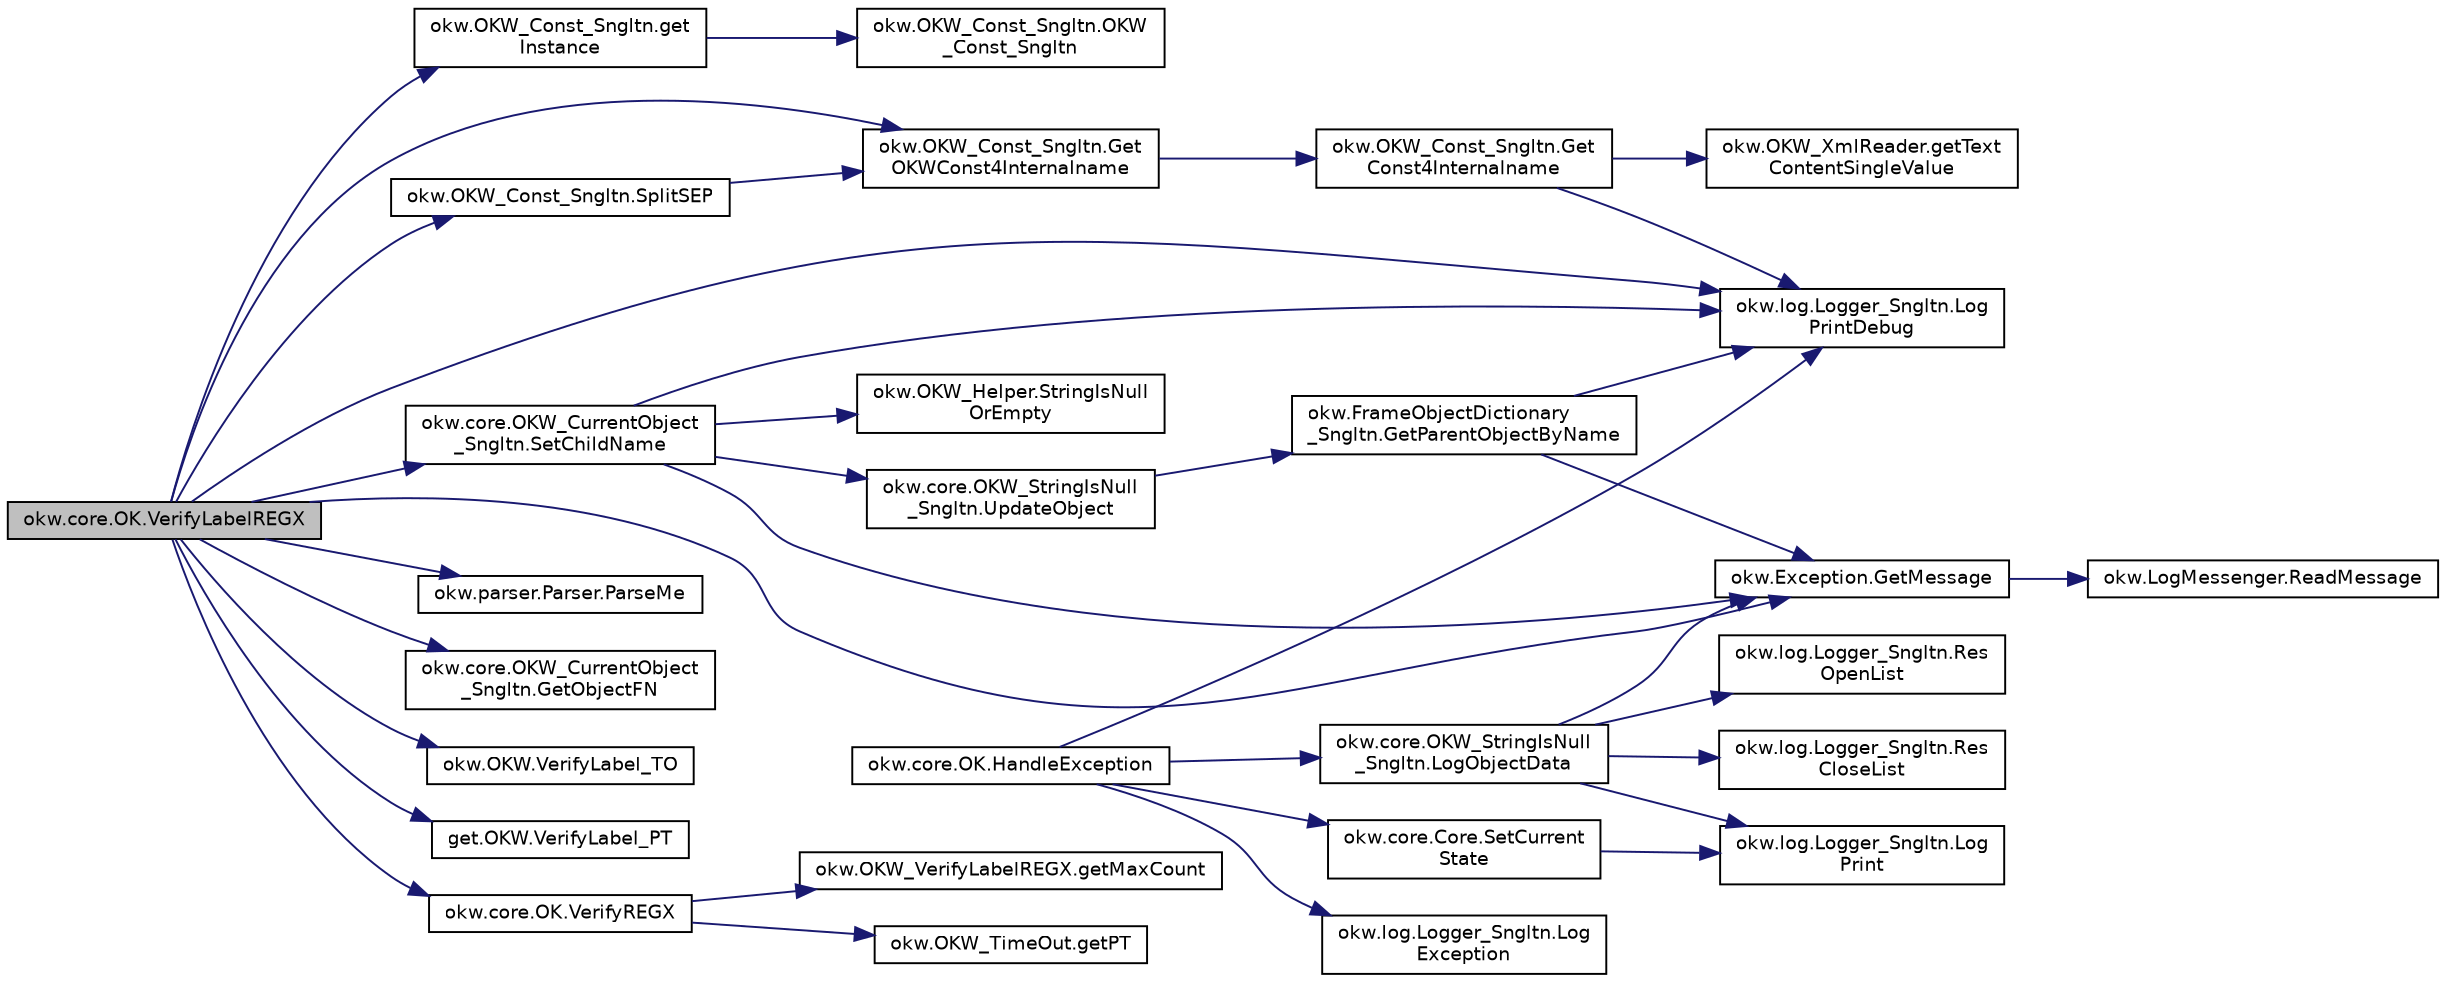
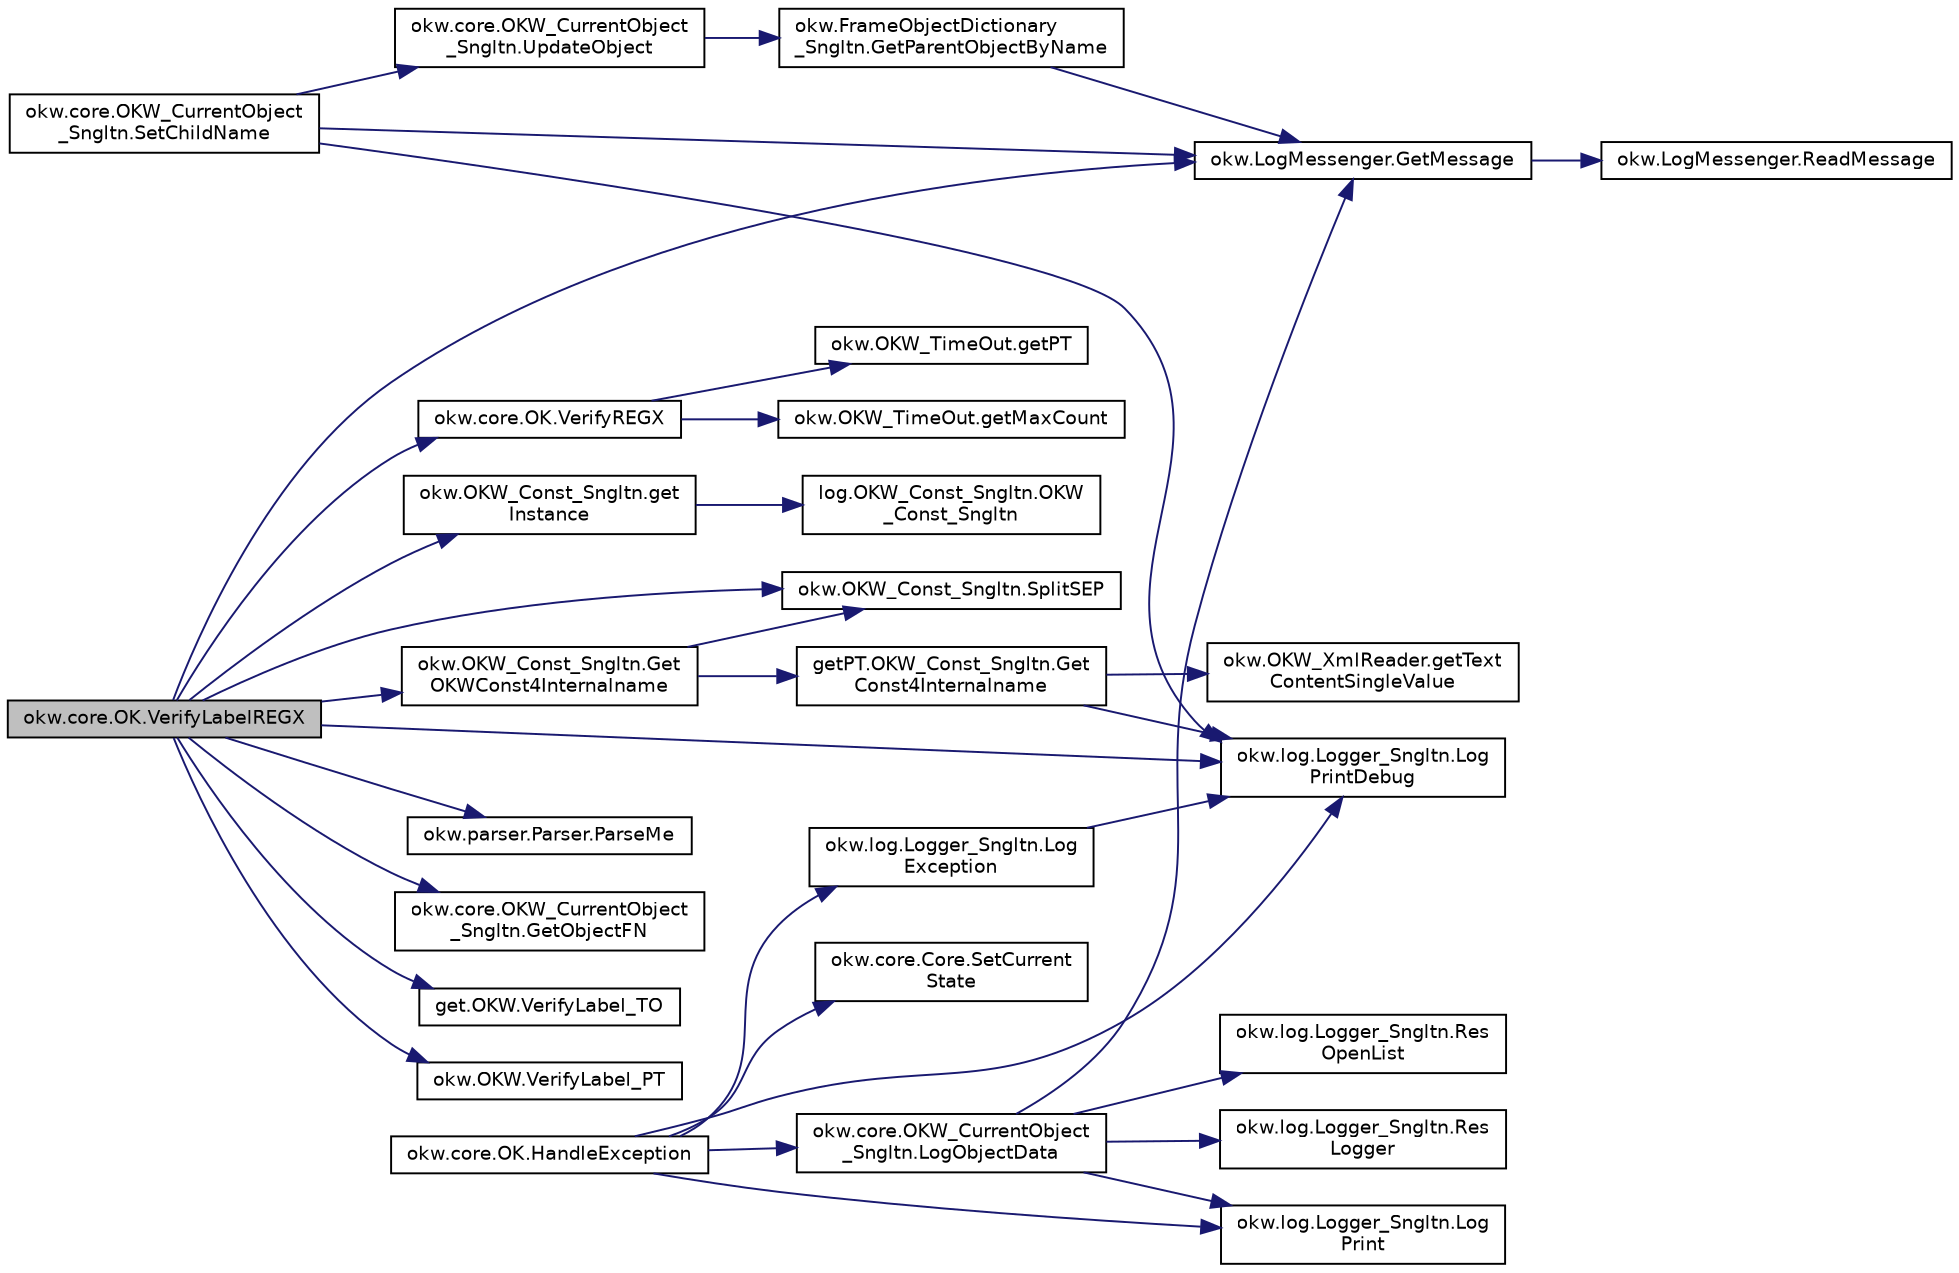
(1011, 38) -> (952, 505)
(1464, 159) -> (952, 676)
(786, 178) -> (766, 630)
(1654, 374) -> (1148, 814)
(1011, 404) -> none
(328, 485) -> none
(1011, 499) -> (550, 38)
(1862, 579) -> (1363, 161)
(1464, 754) -> (952, 1143)
(1862, 760) -> (1363, 1139)
(560, 766) -> (550, 1007)
(560, 840) -> (550, 1081)
(1650, 852) -> (926, 1207)
(1011, 871) -> (952, 419)
